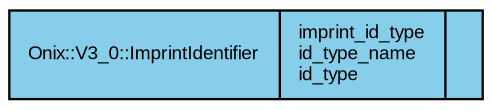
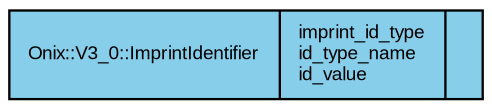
(329, 75) -> (333, 75)
